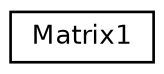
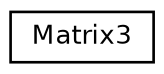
(82, 37) -> (82, 37)
